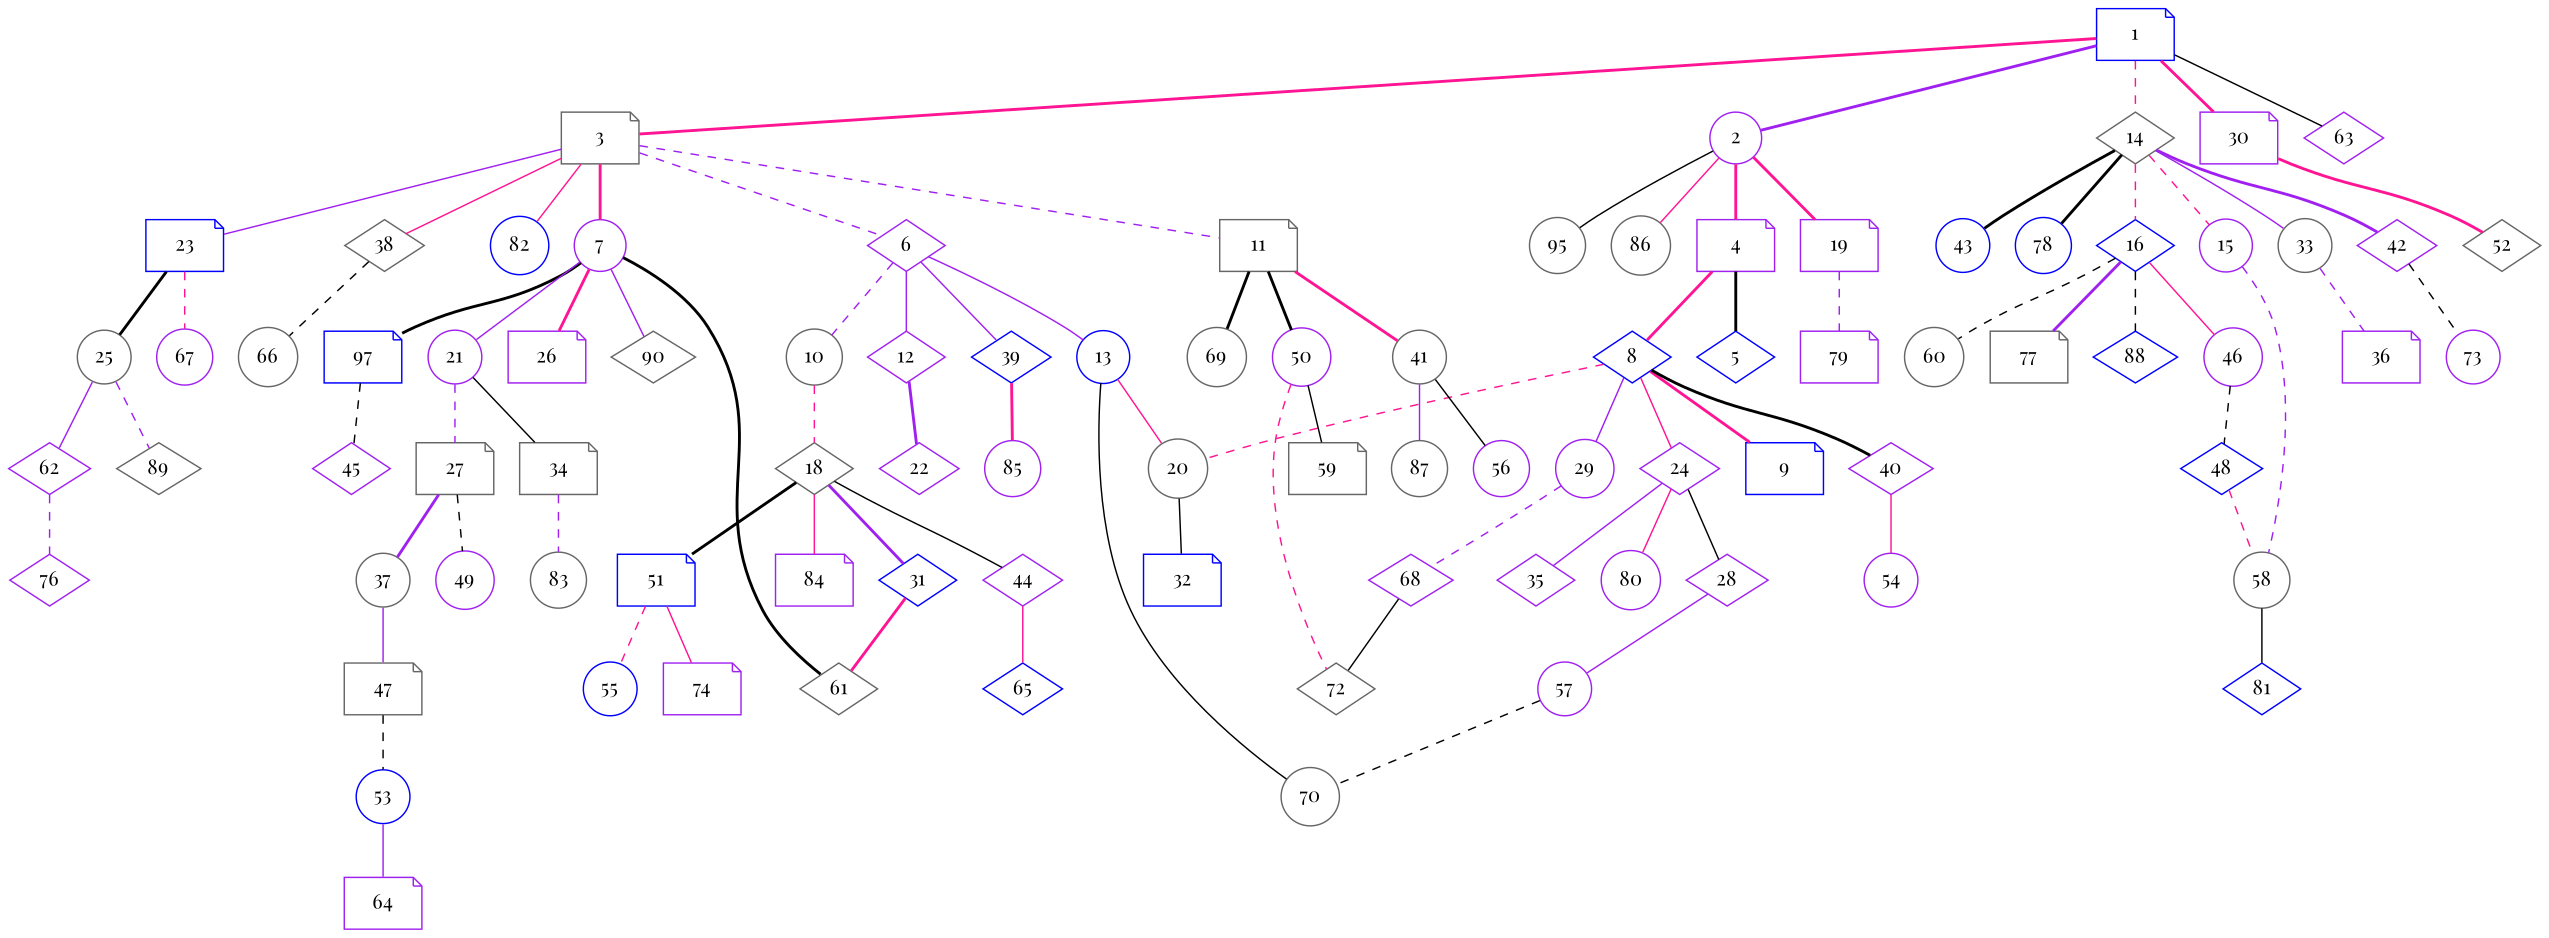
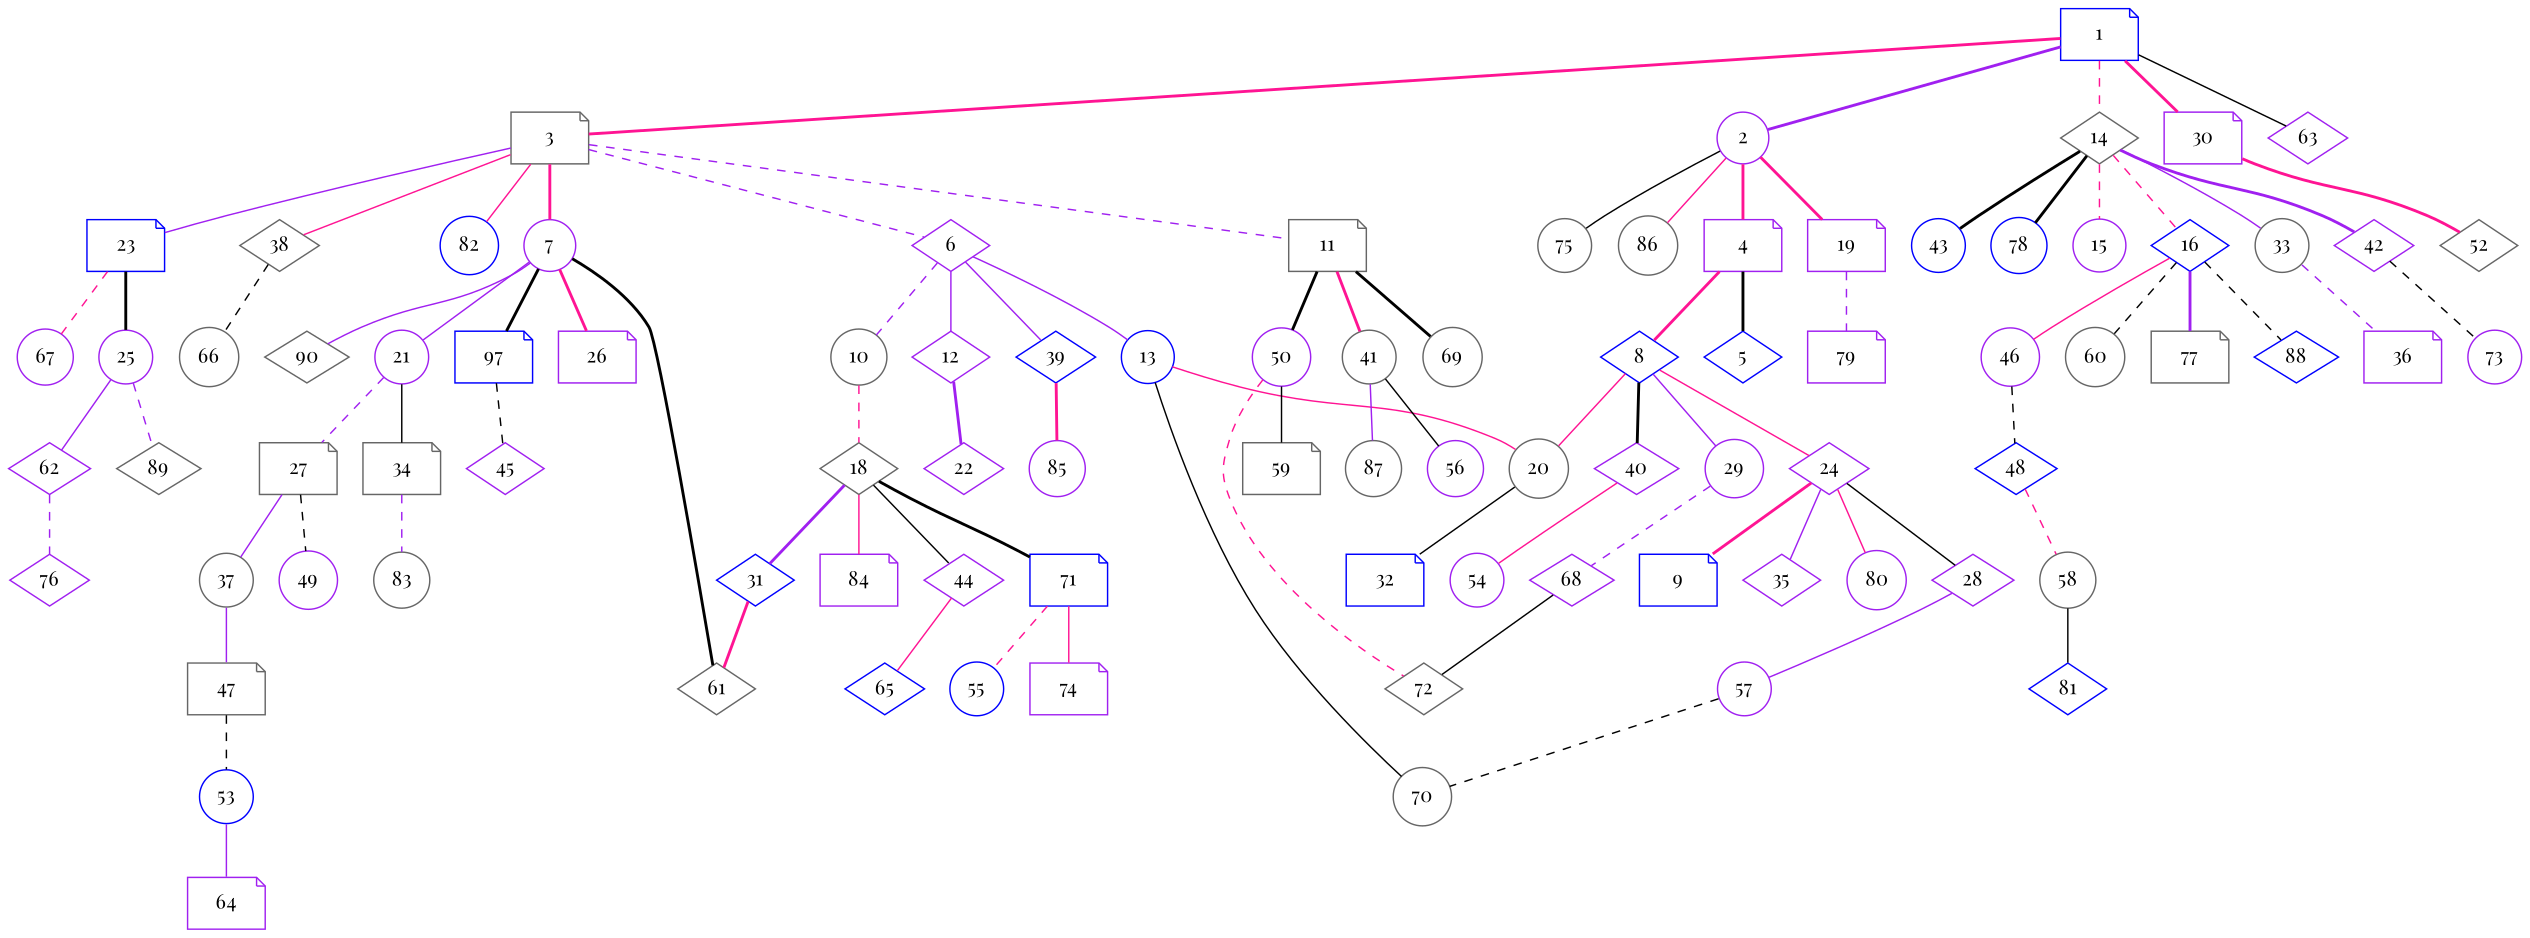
(1558, 246) -> (1565, 246)
(104, 357) -> (126, 357)
(2285, 406) -> none
(1700, 407) -> (1762, 518)
(1404, 408) -> (1592, 410)
(418, 526) -> (261, 526)
(656, 580) -> (1069, 580)
